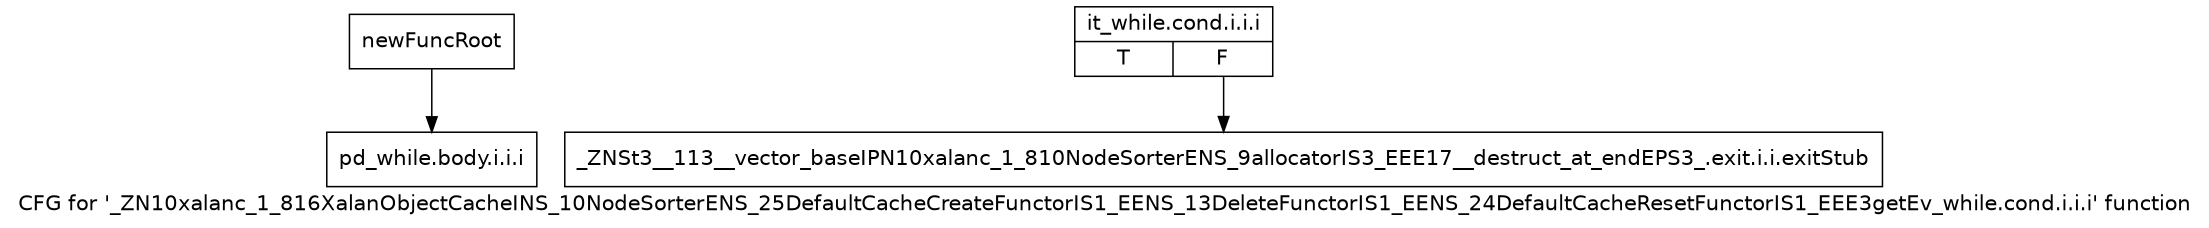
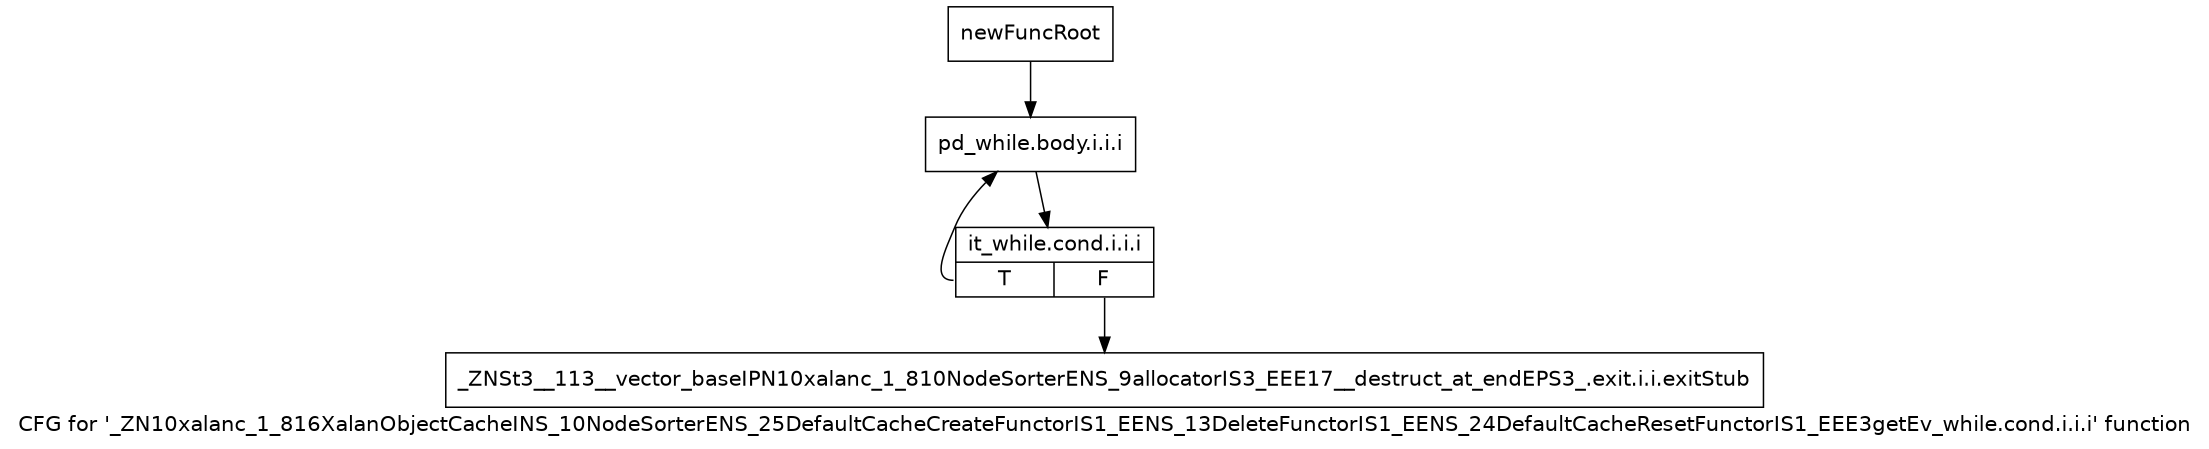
none -> (1040, 192)
none -> (953, 231)
